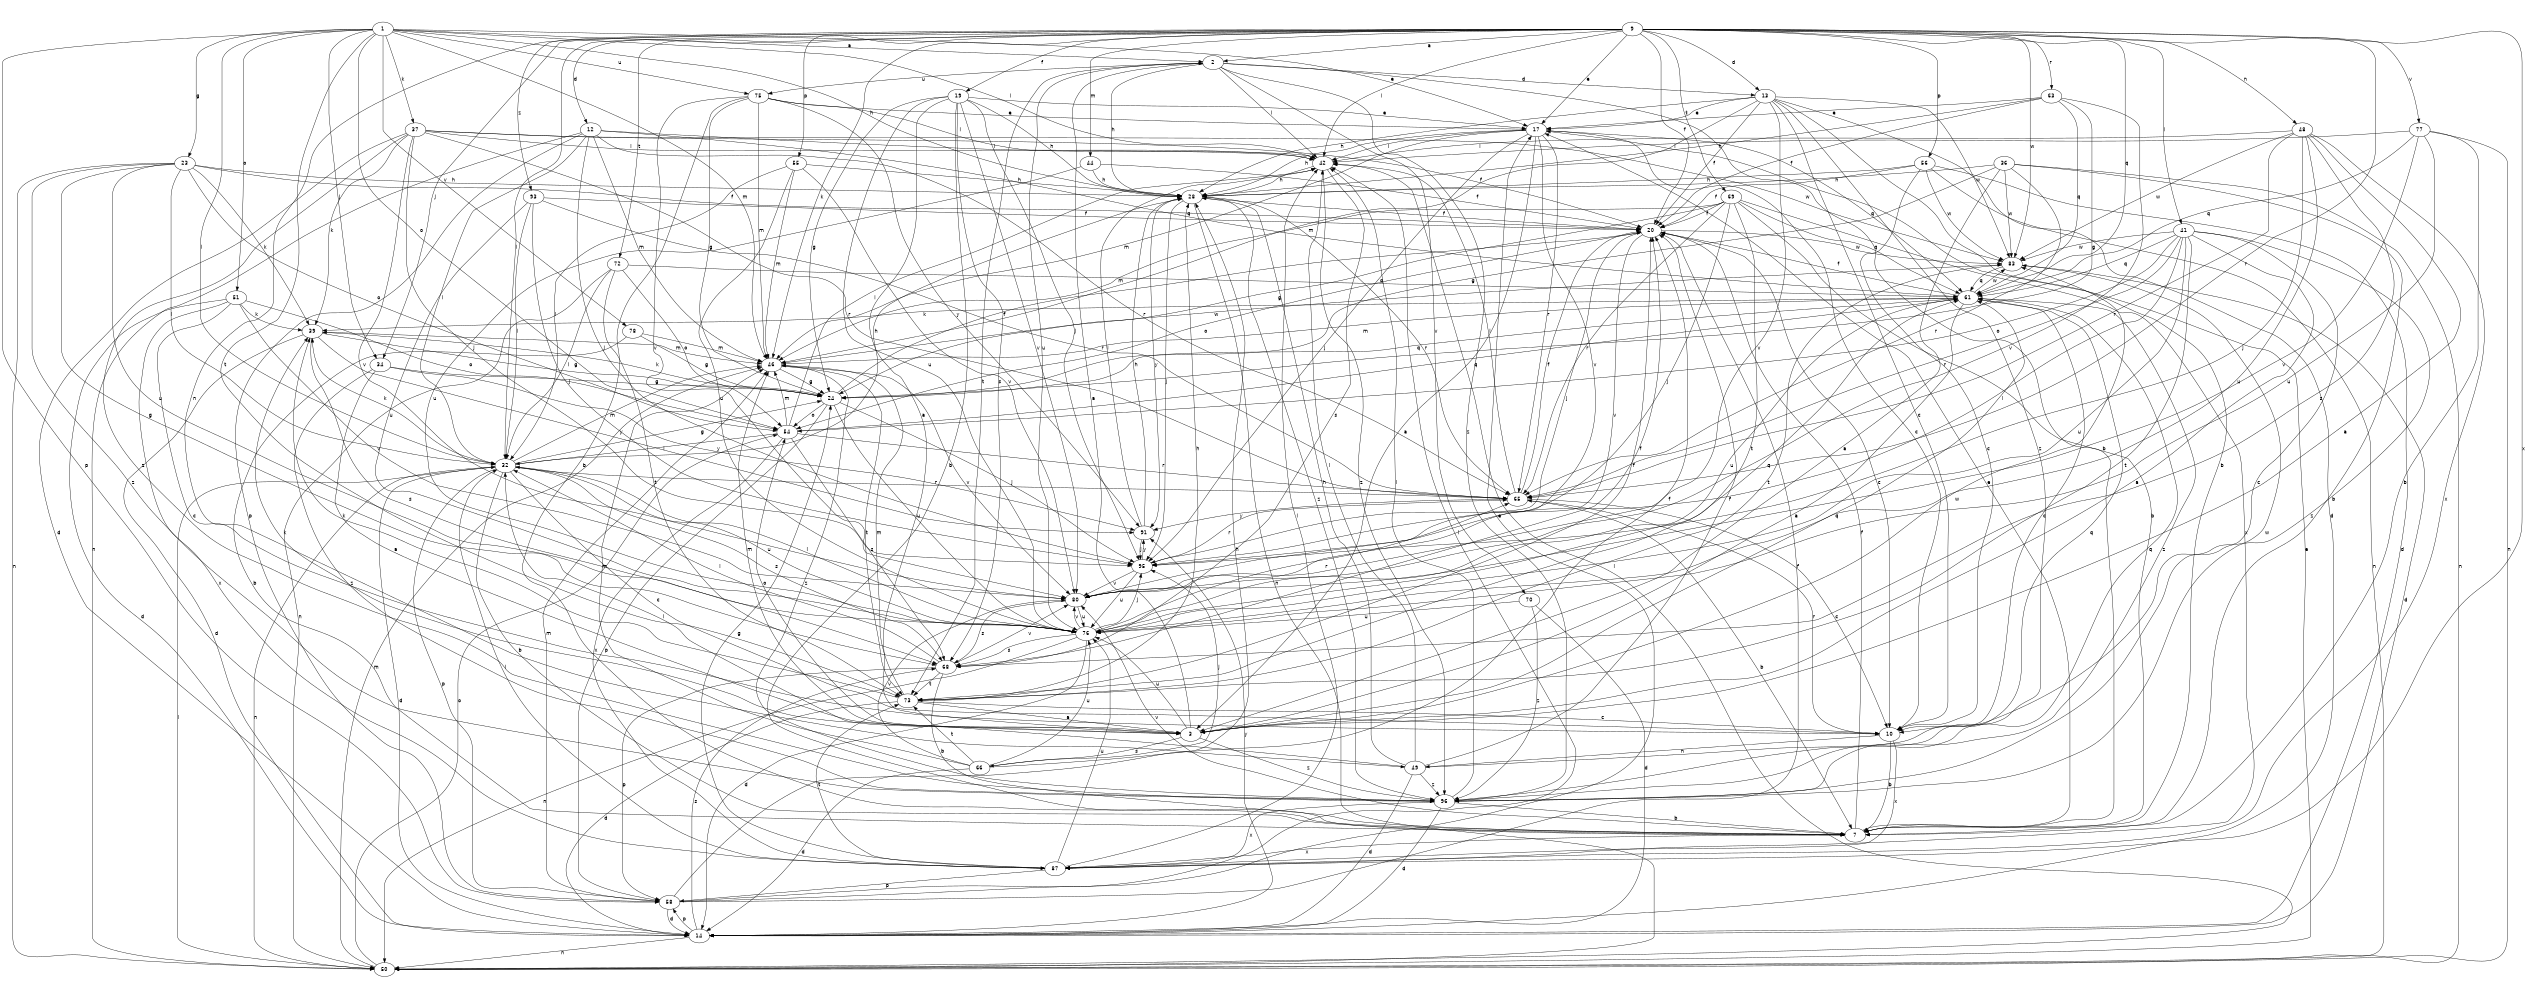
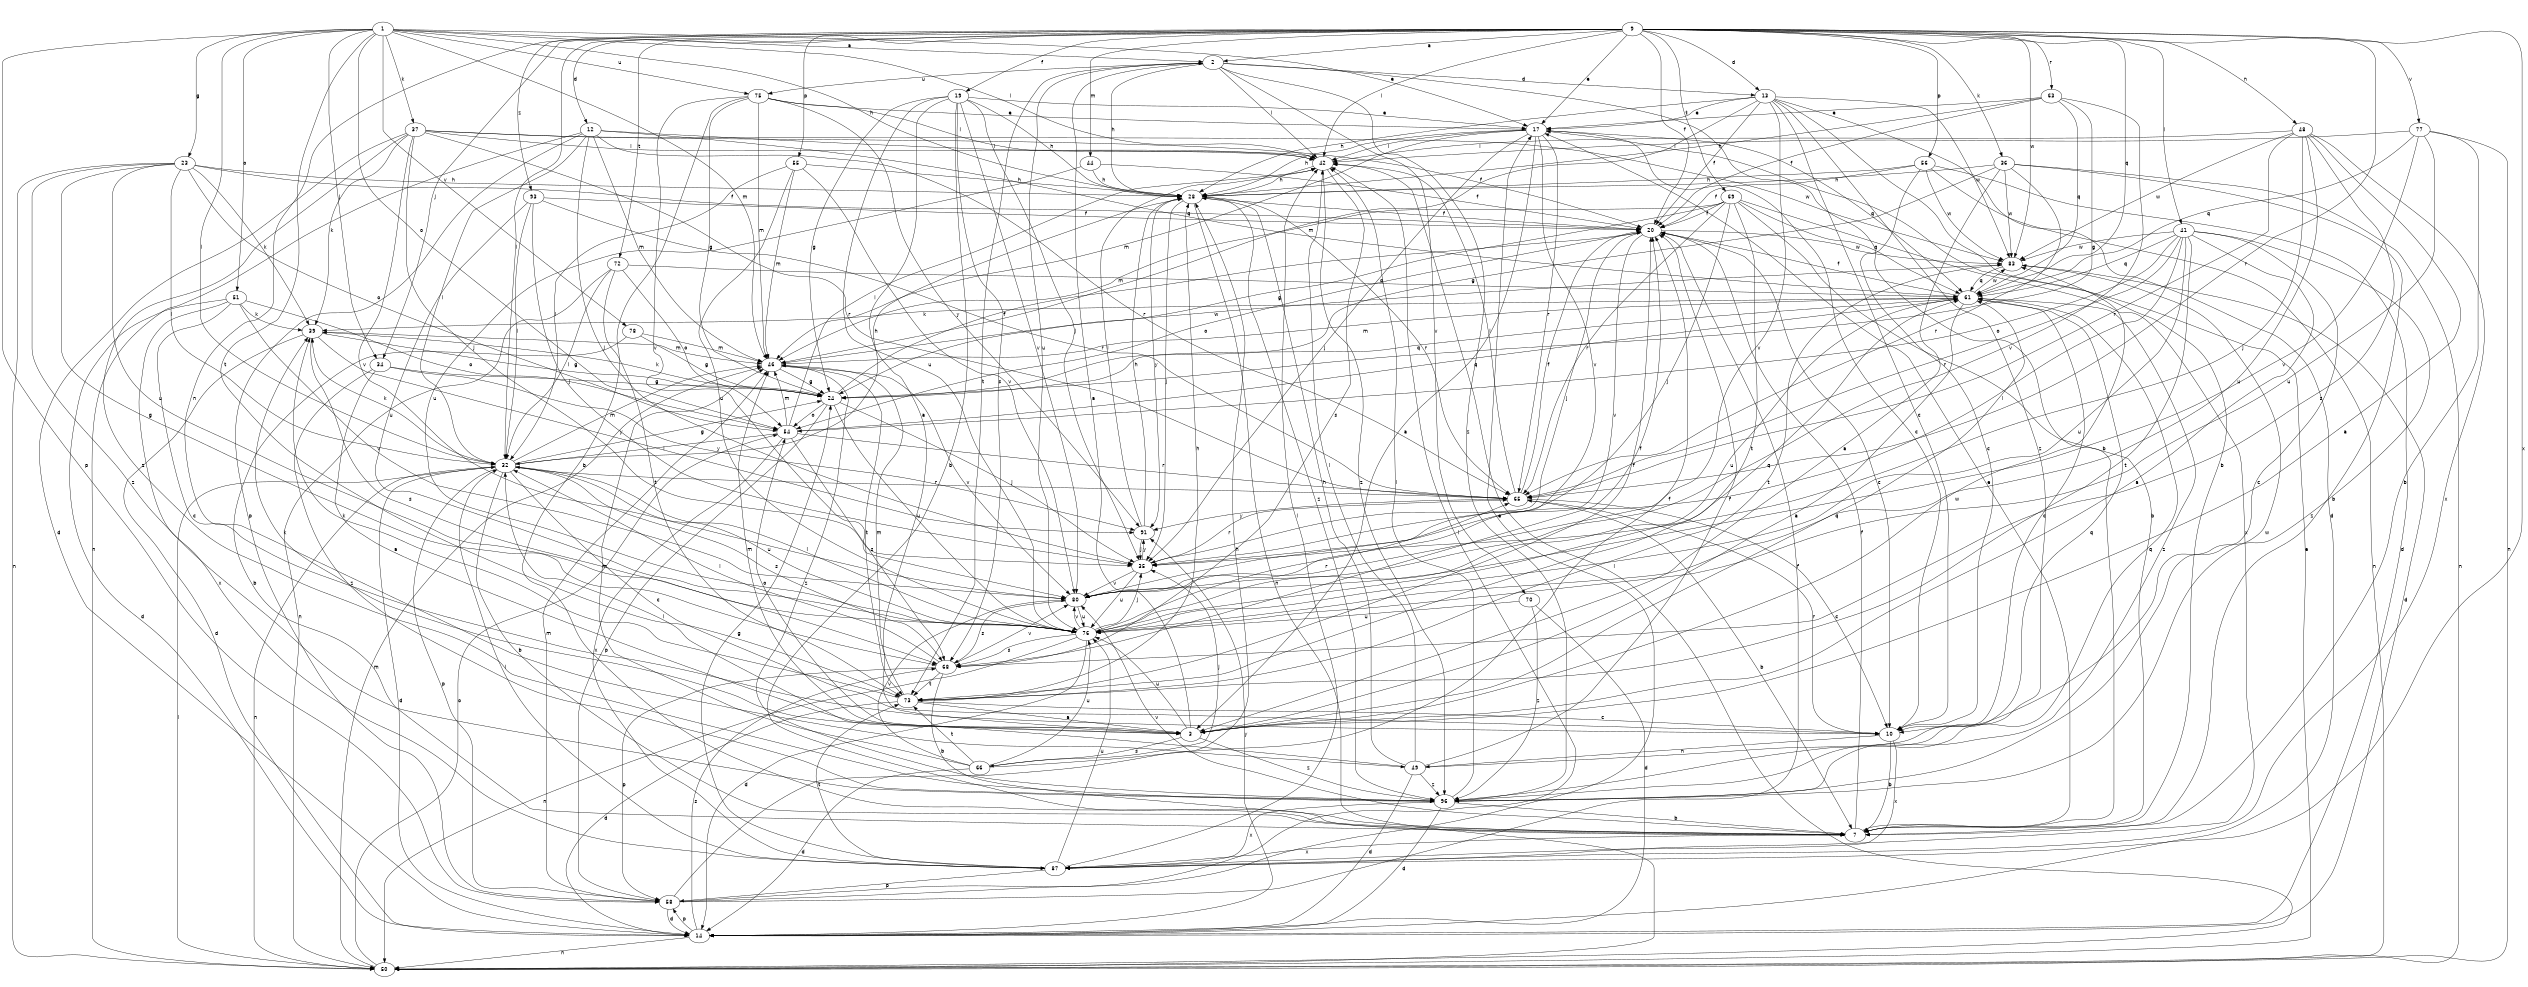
(1068, 42) -> (1923, 46)
(1142, 566) -> (1142, 566)
